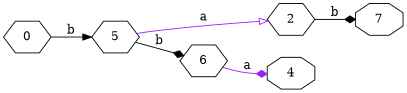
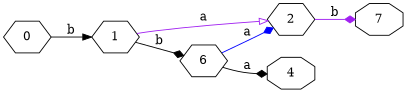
(330, 19) -> (330, 19)
(116, 37) -> (116, 37)
none -> (243, 43)
(239, 72) -> (239, 72)
